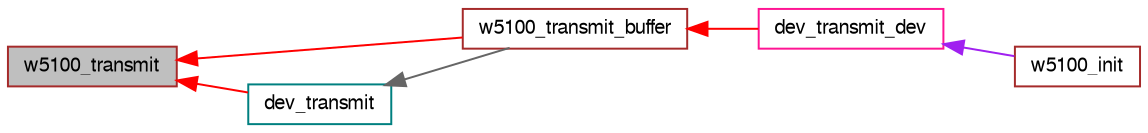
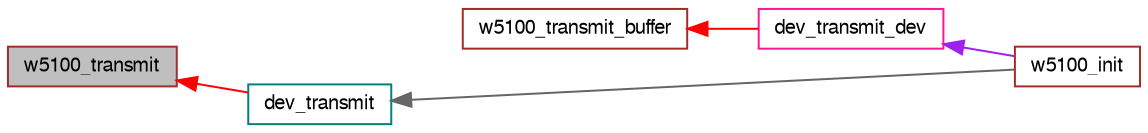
(330, 48) -> none
(457, 64) -> (713, 85)
